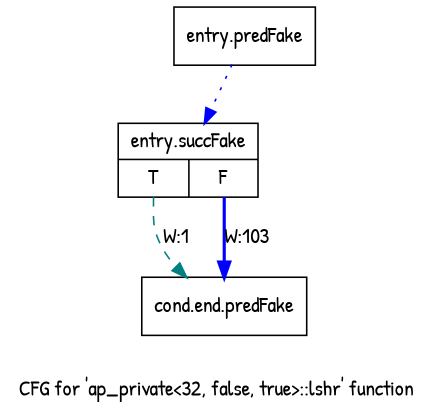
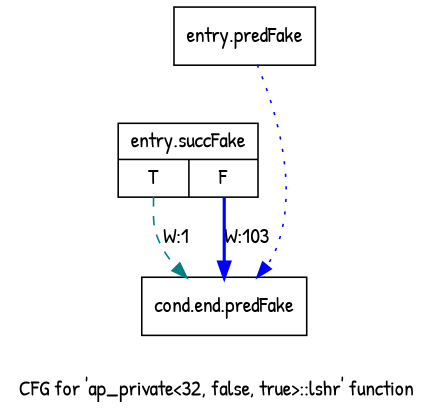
(222, 87) -> (284, 165)
